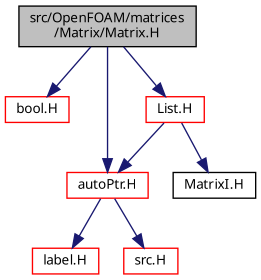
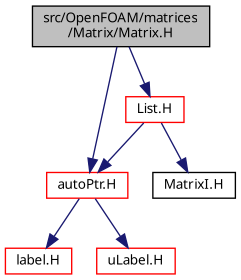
(37, 110) -> none
(151, 261) -> (136, 261)
